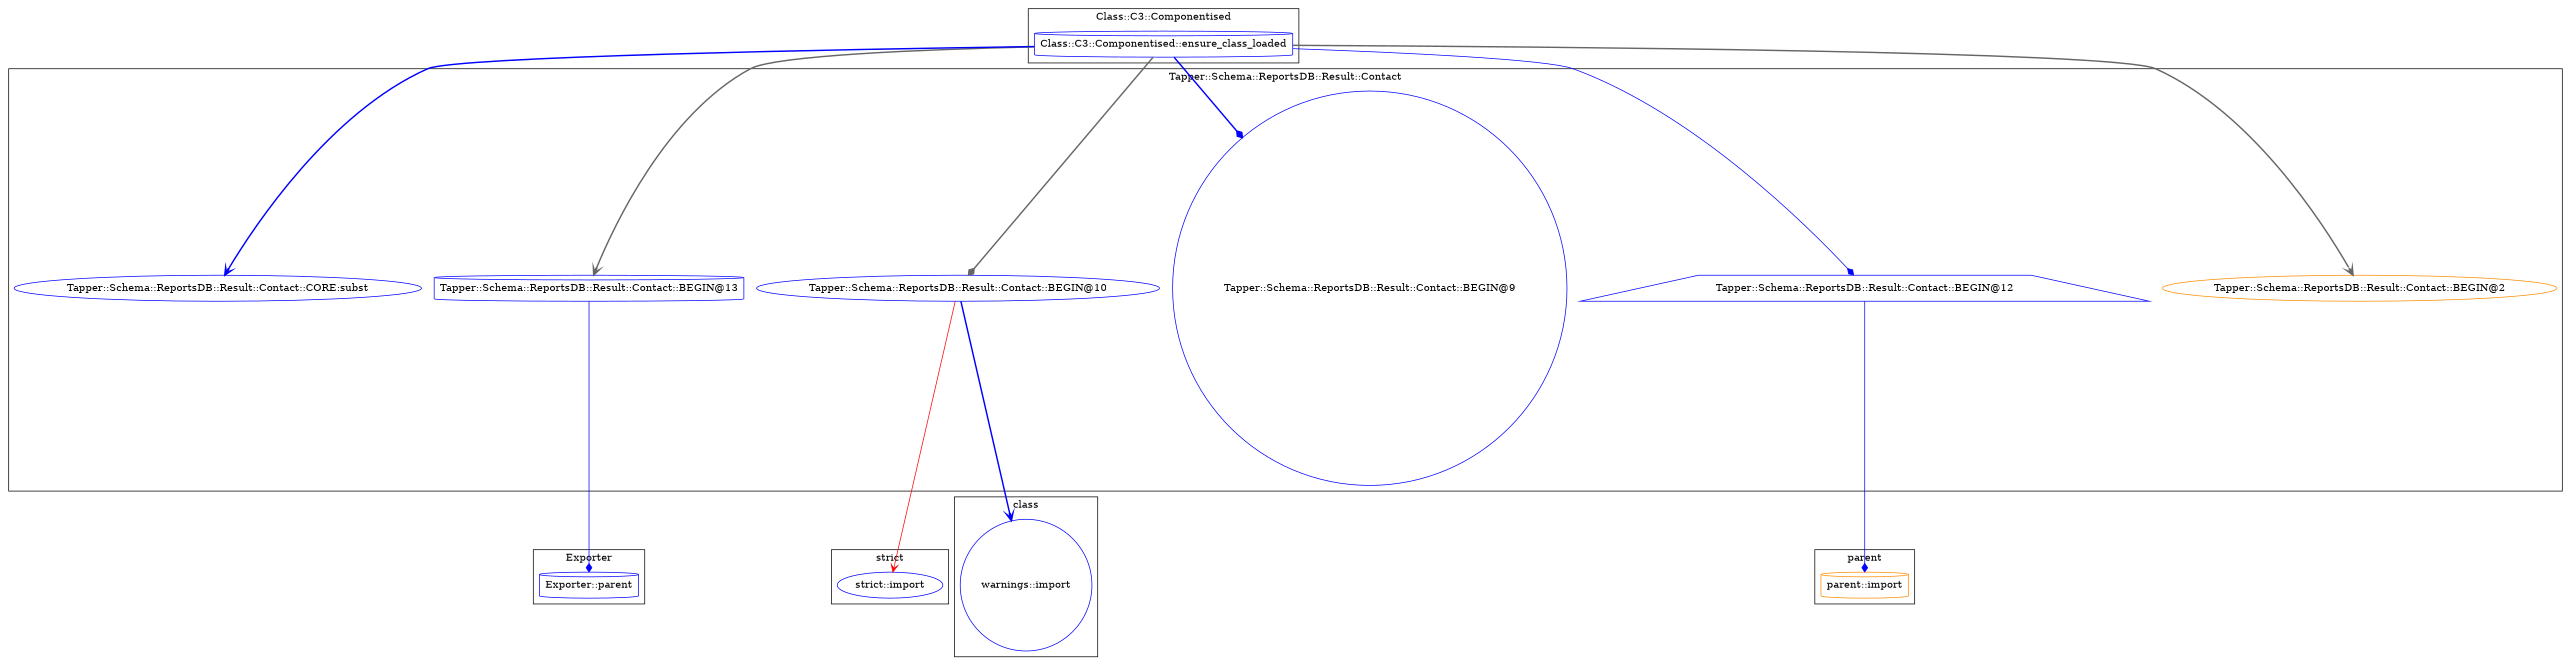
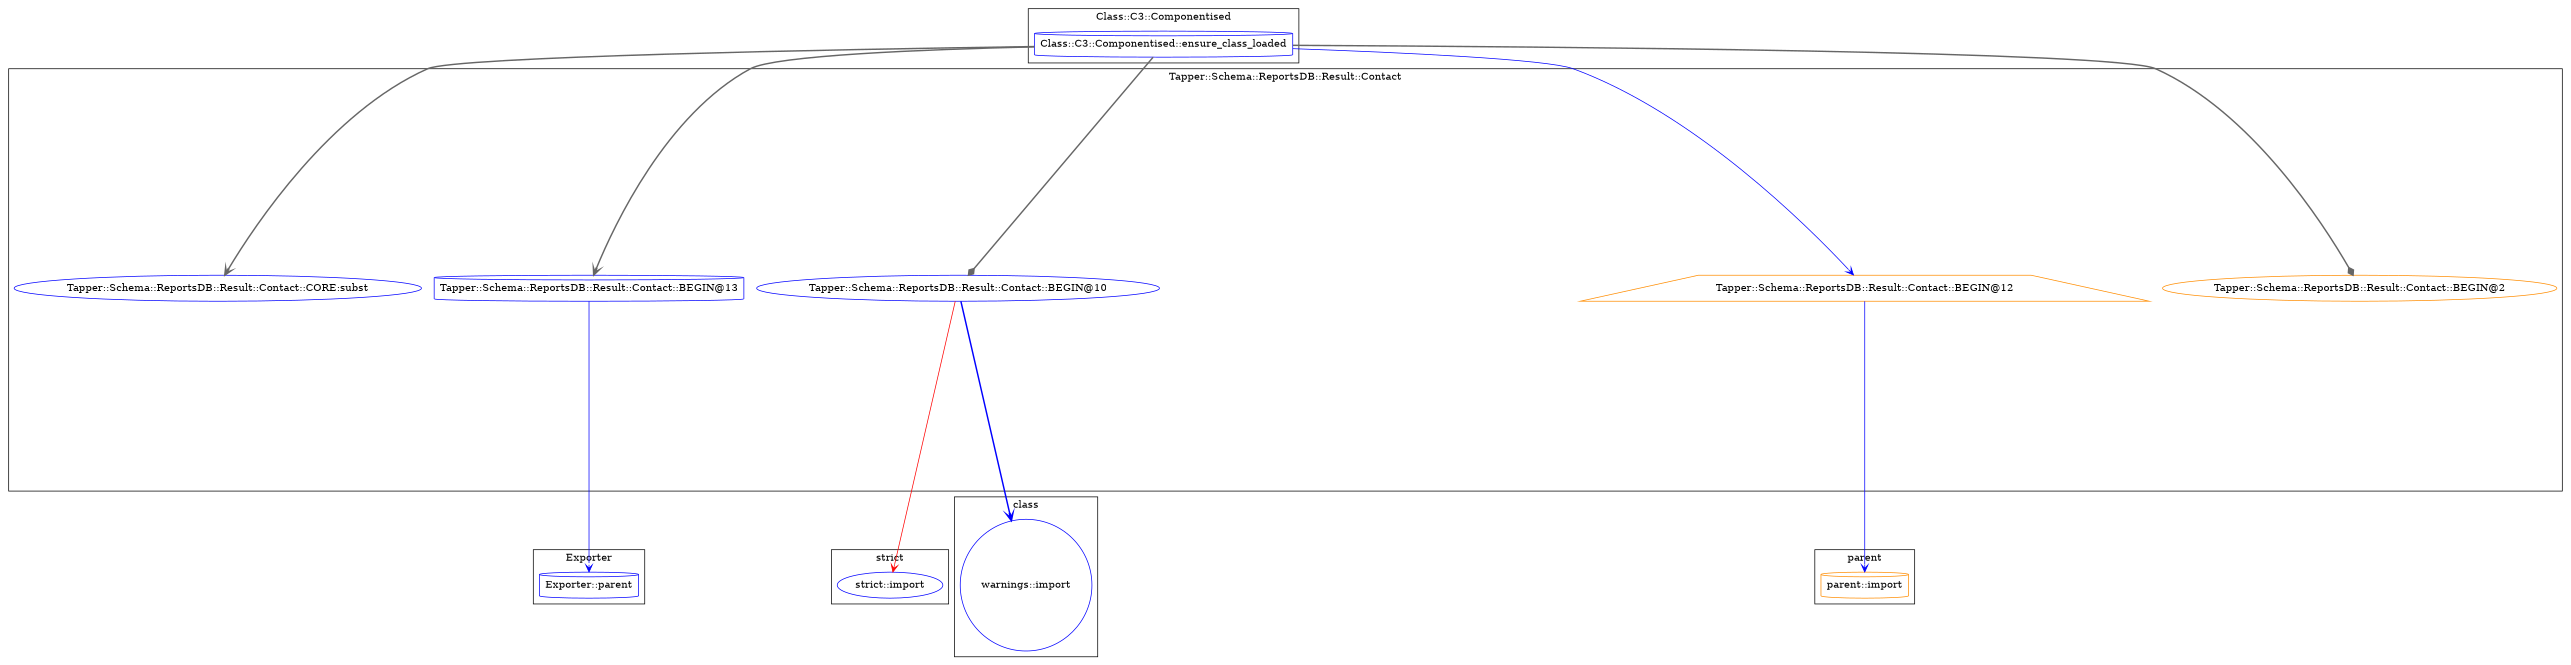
(1865, 52) -> (1865, 52)
(588, 57) -> (588, 57)
(1602, 81) -> (1602, 81)
(1370, 288) -> none
(1865, 288) -> (1865, 288)
(589, 432) -> (589, 432)
(1865, 433) -> (1865, 433)
